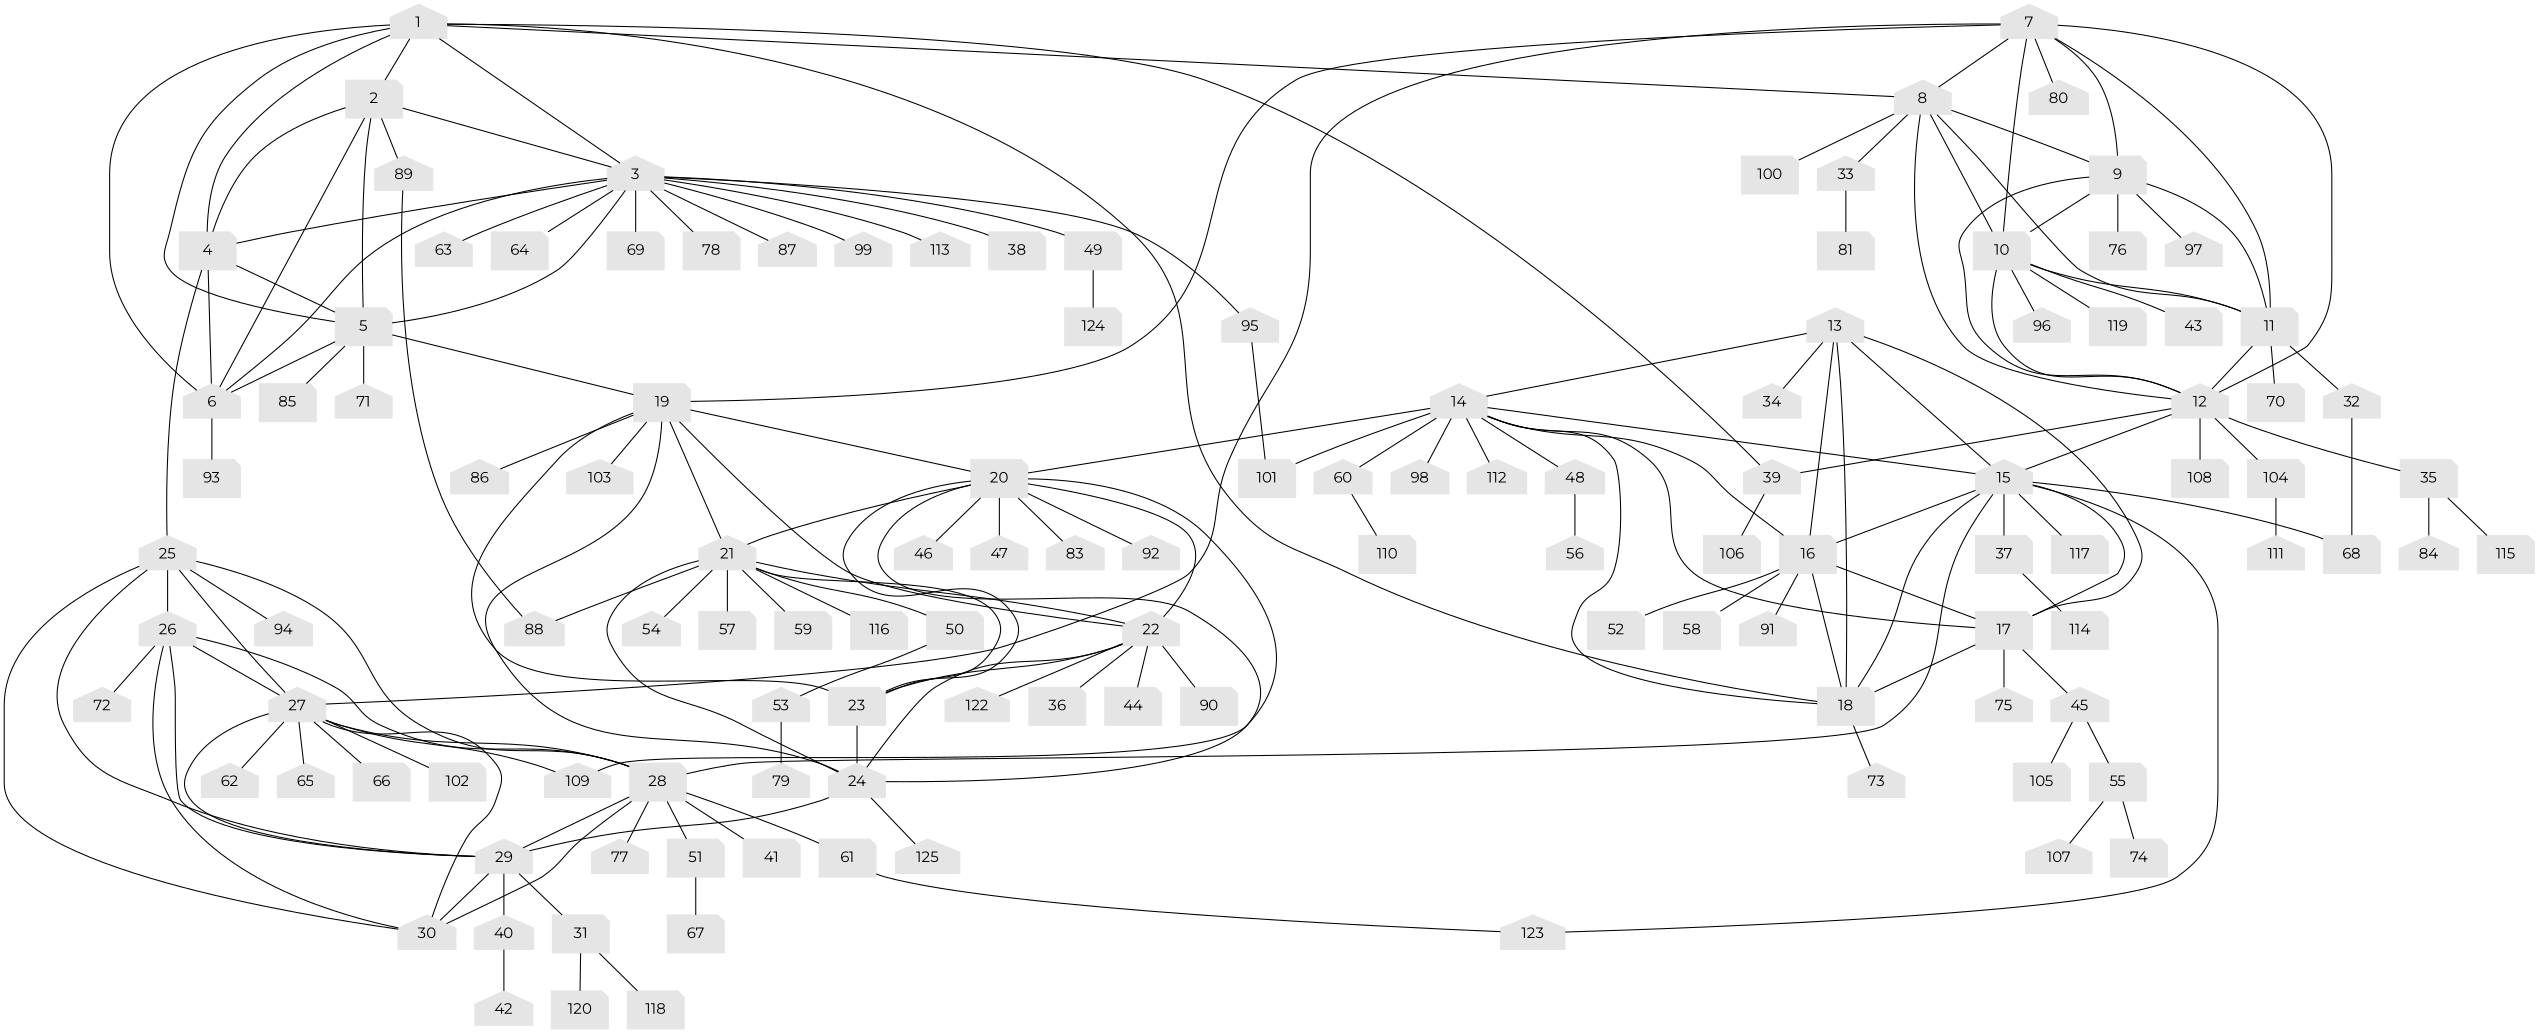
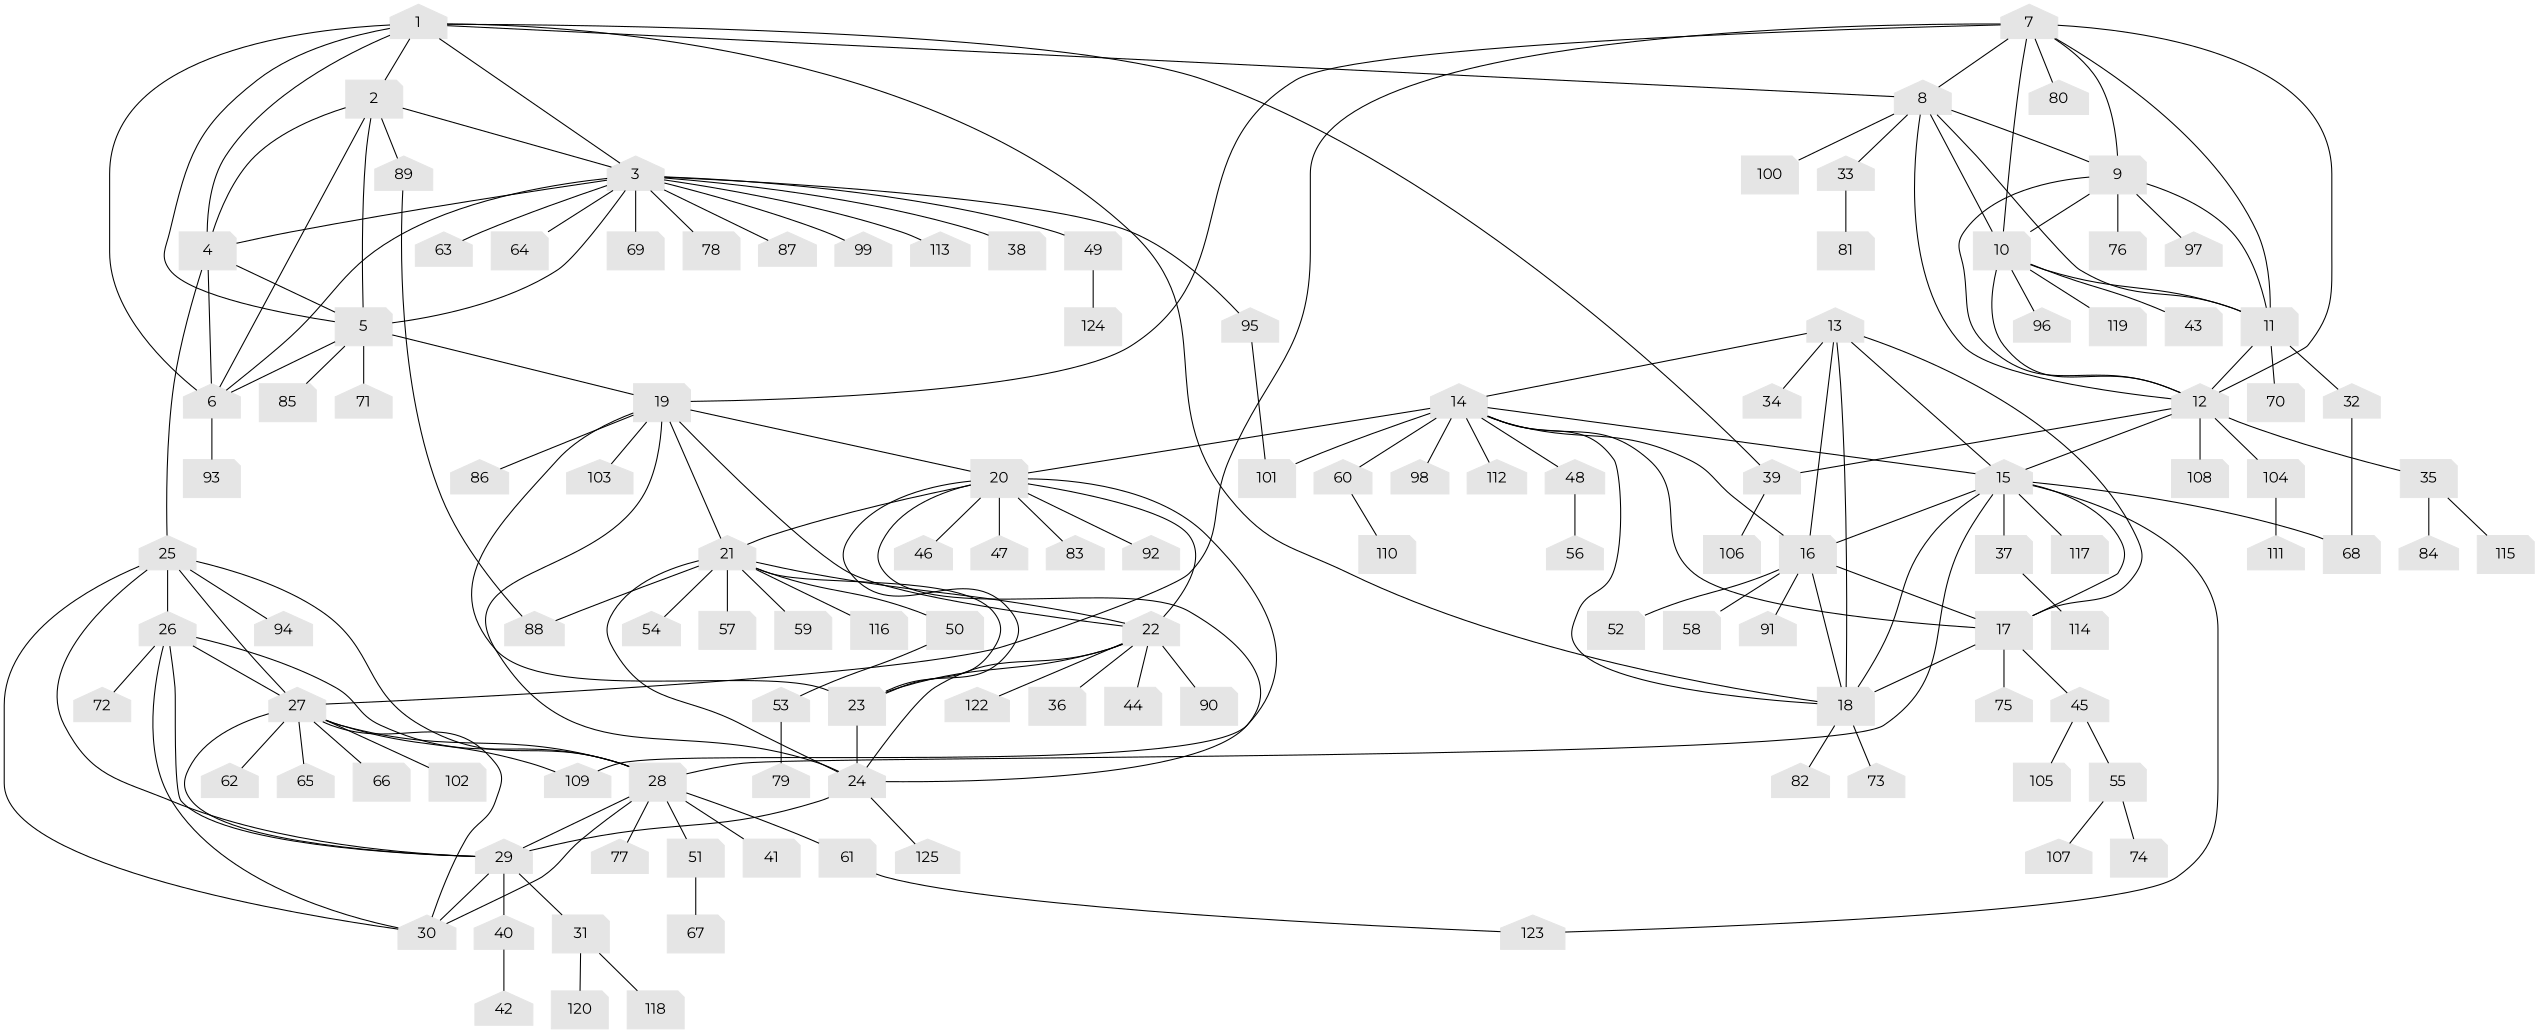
none -> (1801, 782)
